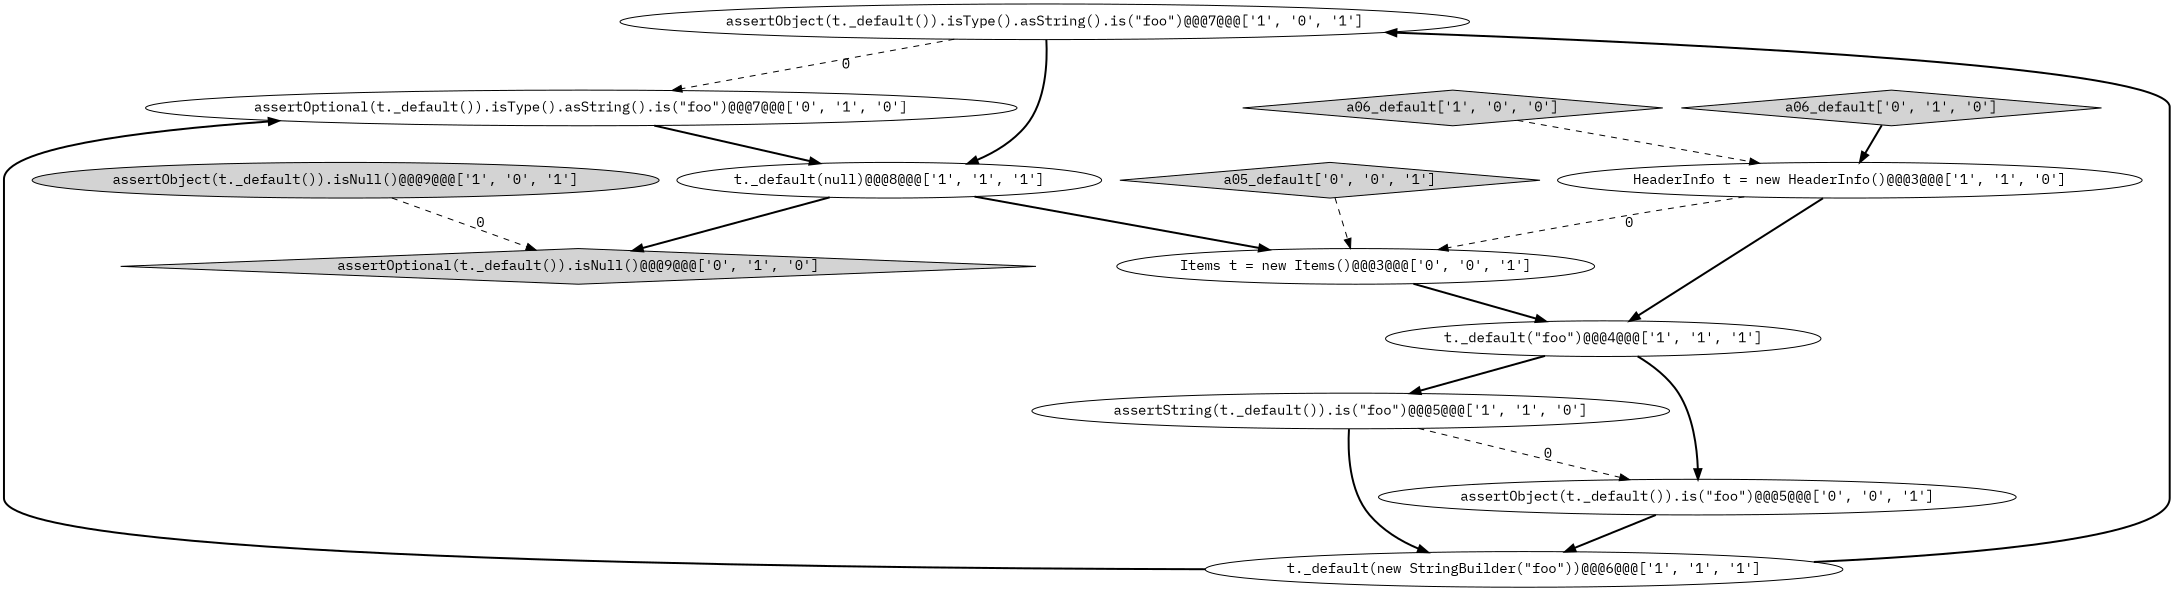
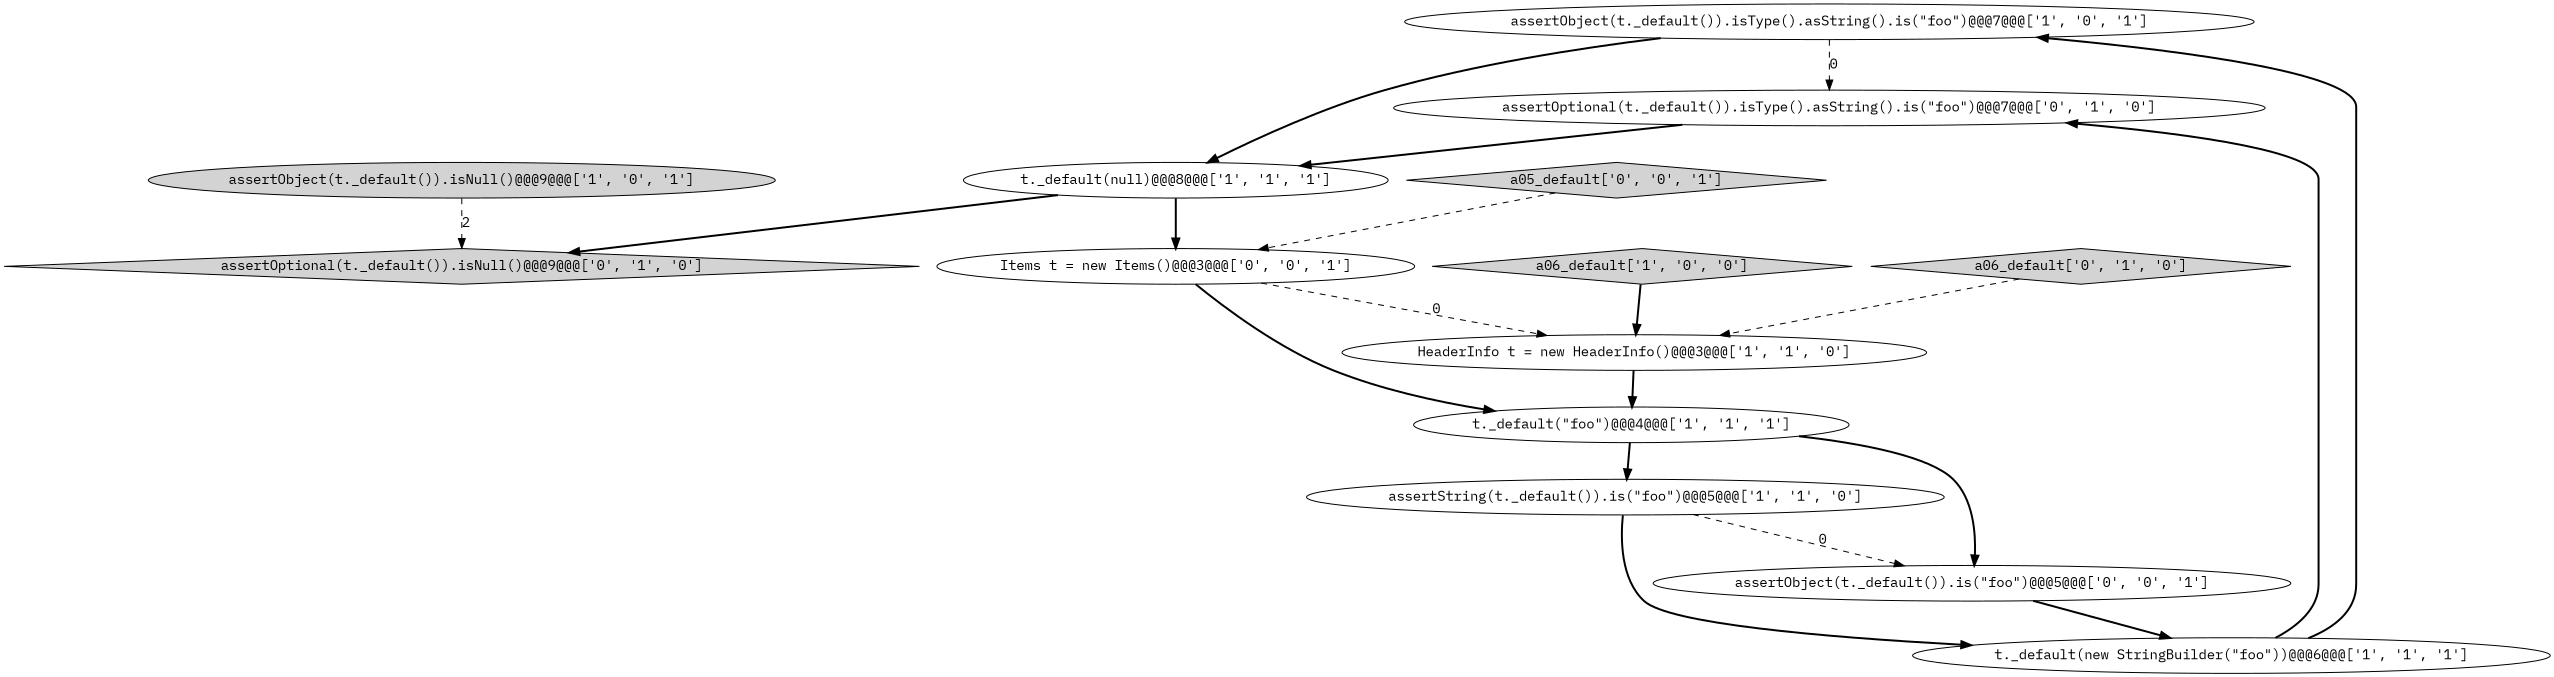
(1873, 139) -> (1874, 306)
(1633, 141) -> (1639, 304)
(1596, 221) -> (1399, 308)
(481, 223) -> (466, 223)
